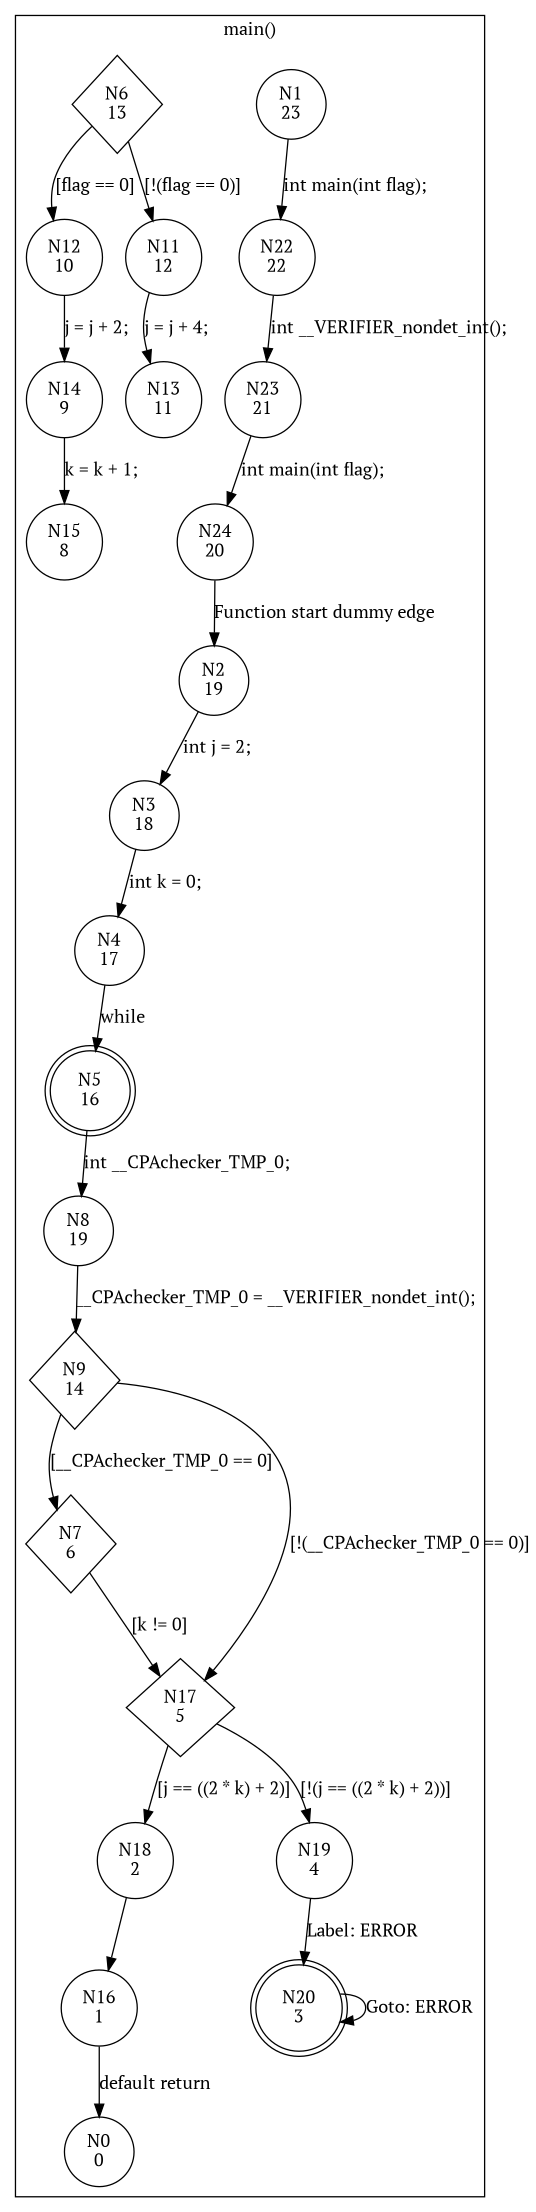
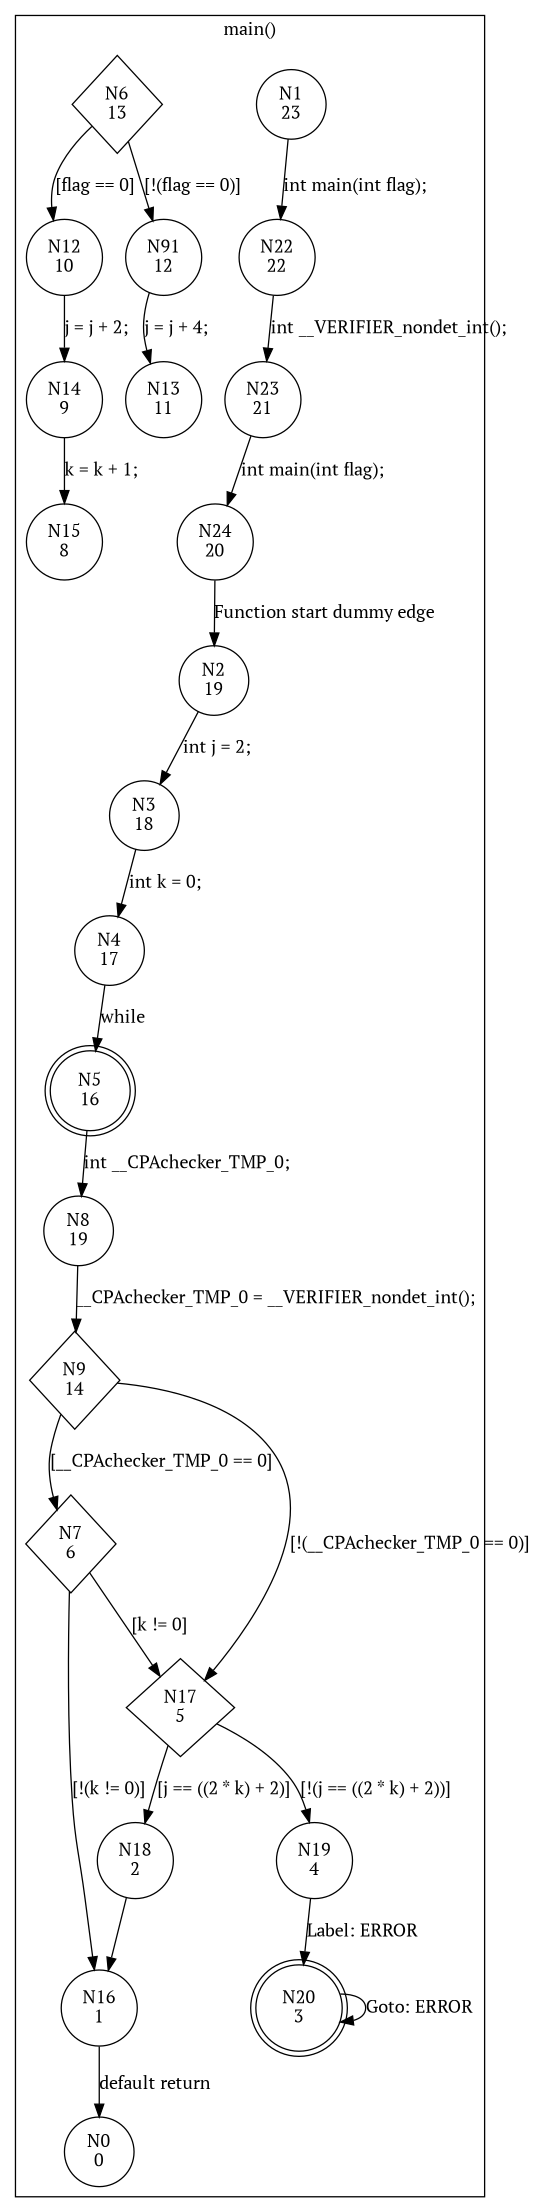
(164, 257) -> (164, 257)
none -> (71, 1775)
